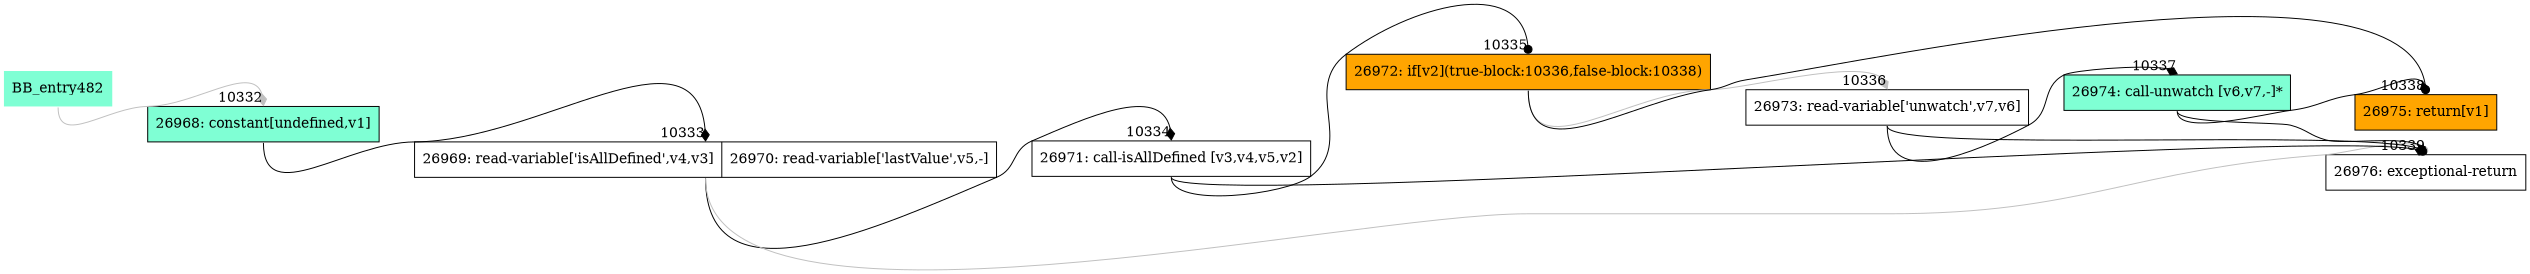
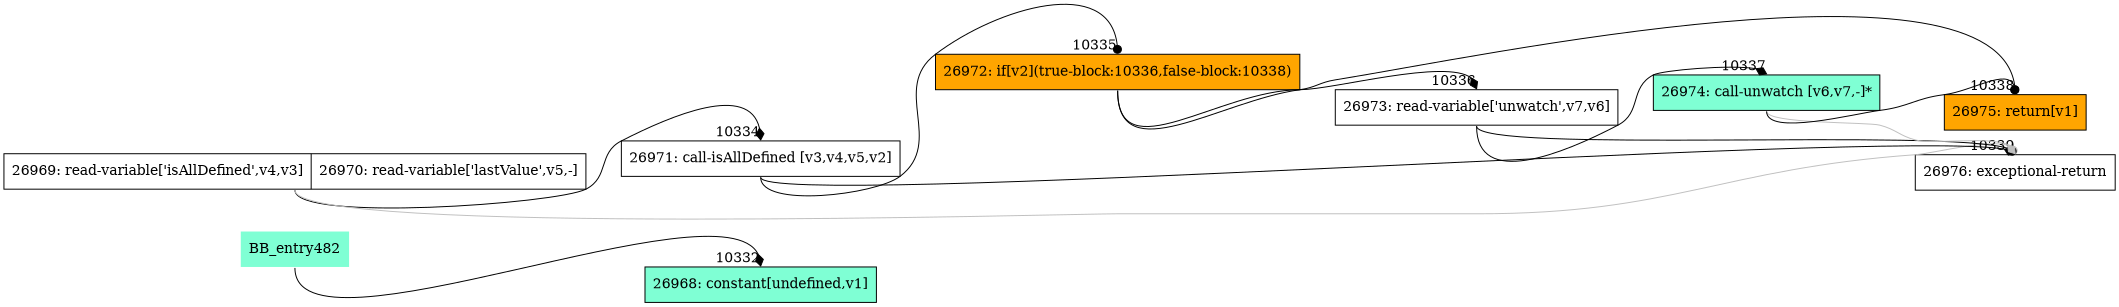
(1692, 92) -> (1282, 92)
(157, 105) -> (522, 268)
(2299, 109) -> (1891, 109)
(2298, 128) -> (1887, 128)
(488, 130) -> none
